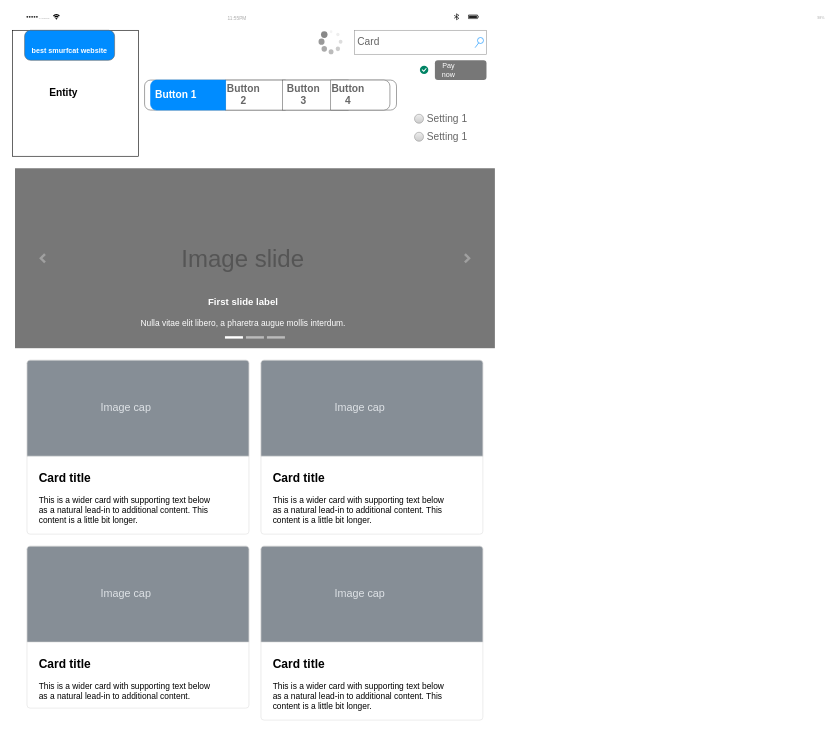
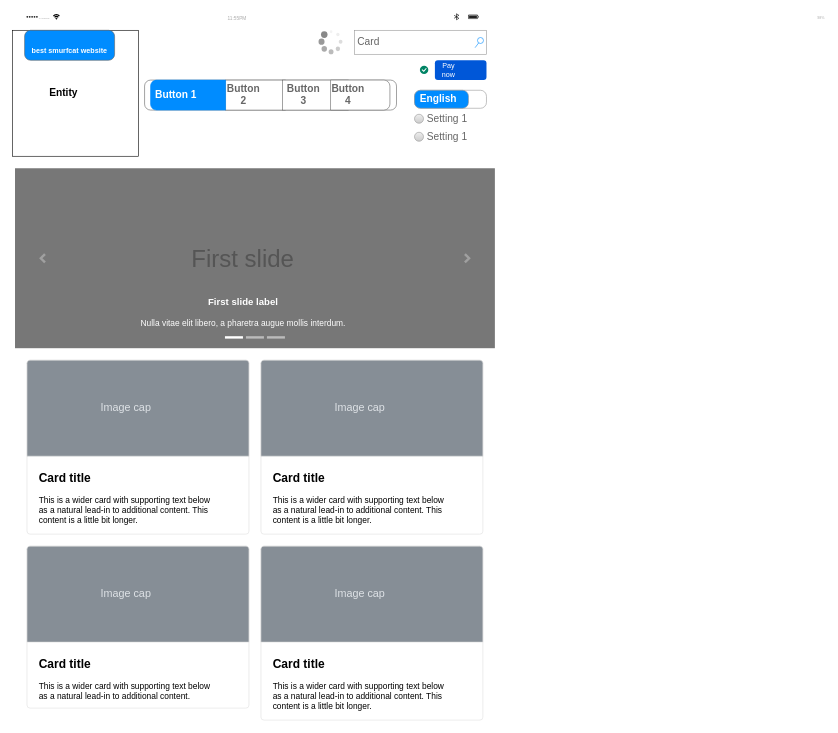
(461, 70) -> (461, 70)
none -> (450, 99)
(243, 258) -> (243, 258)
